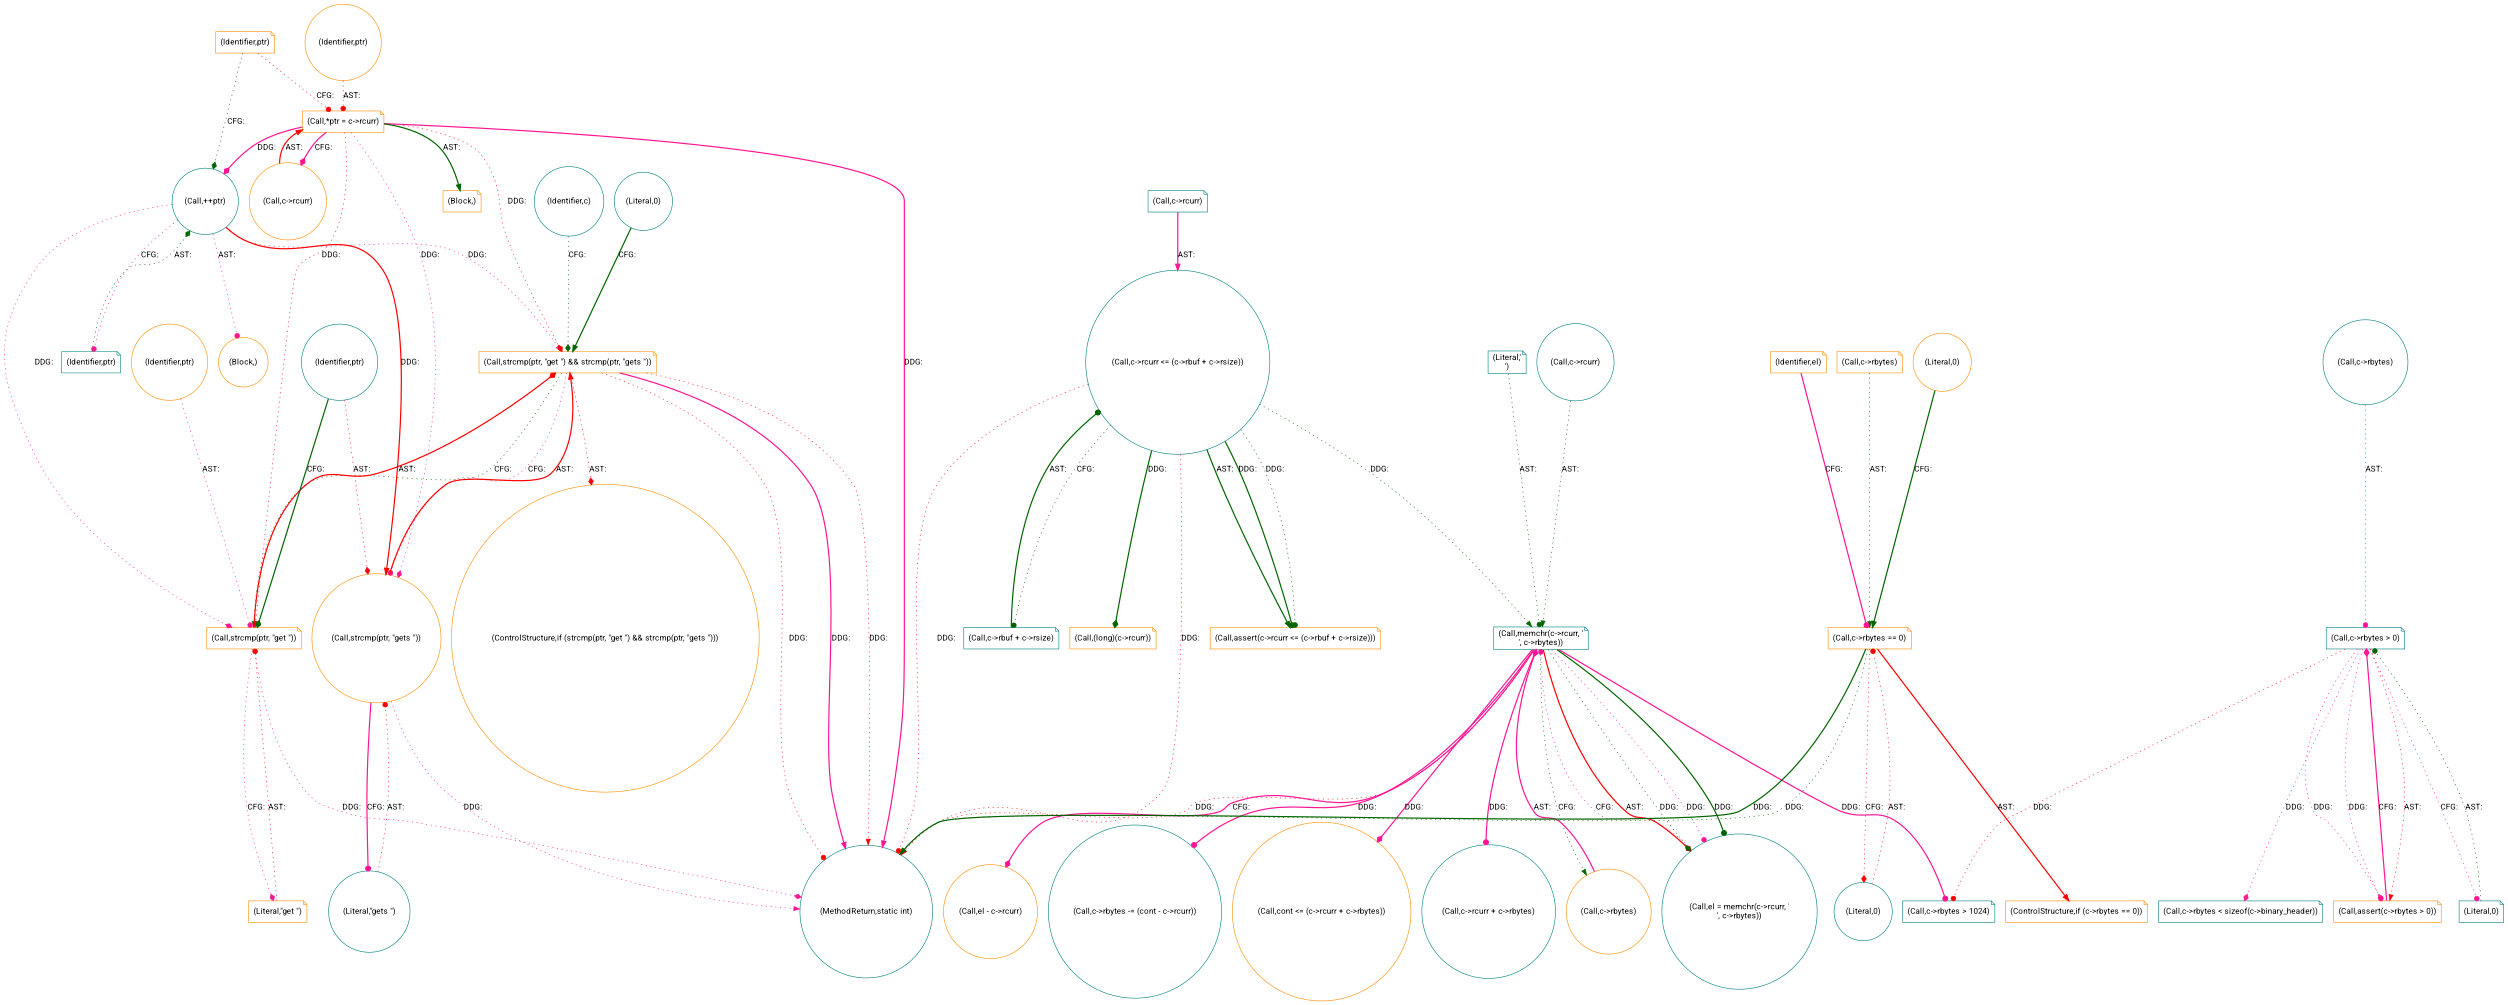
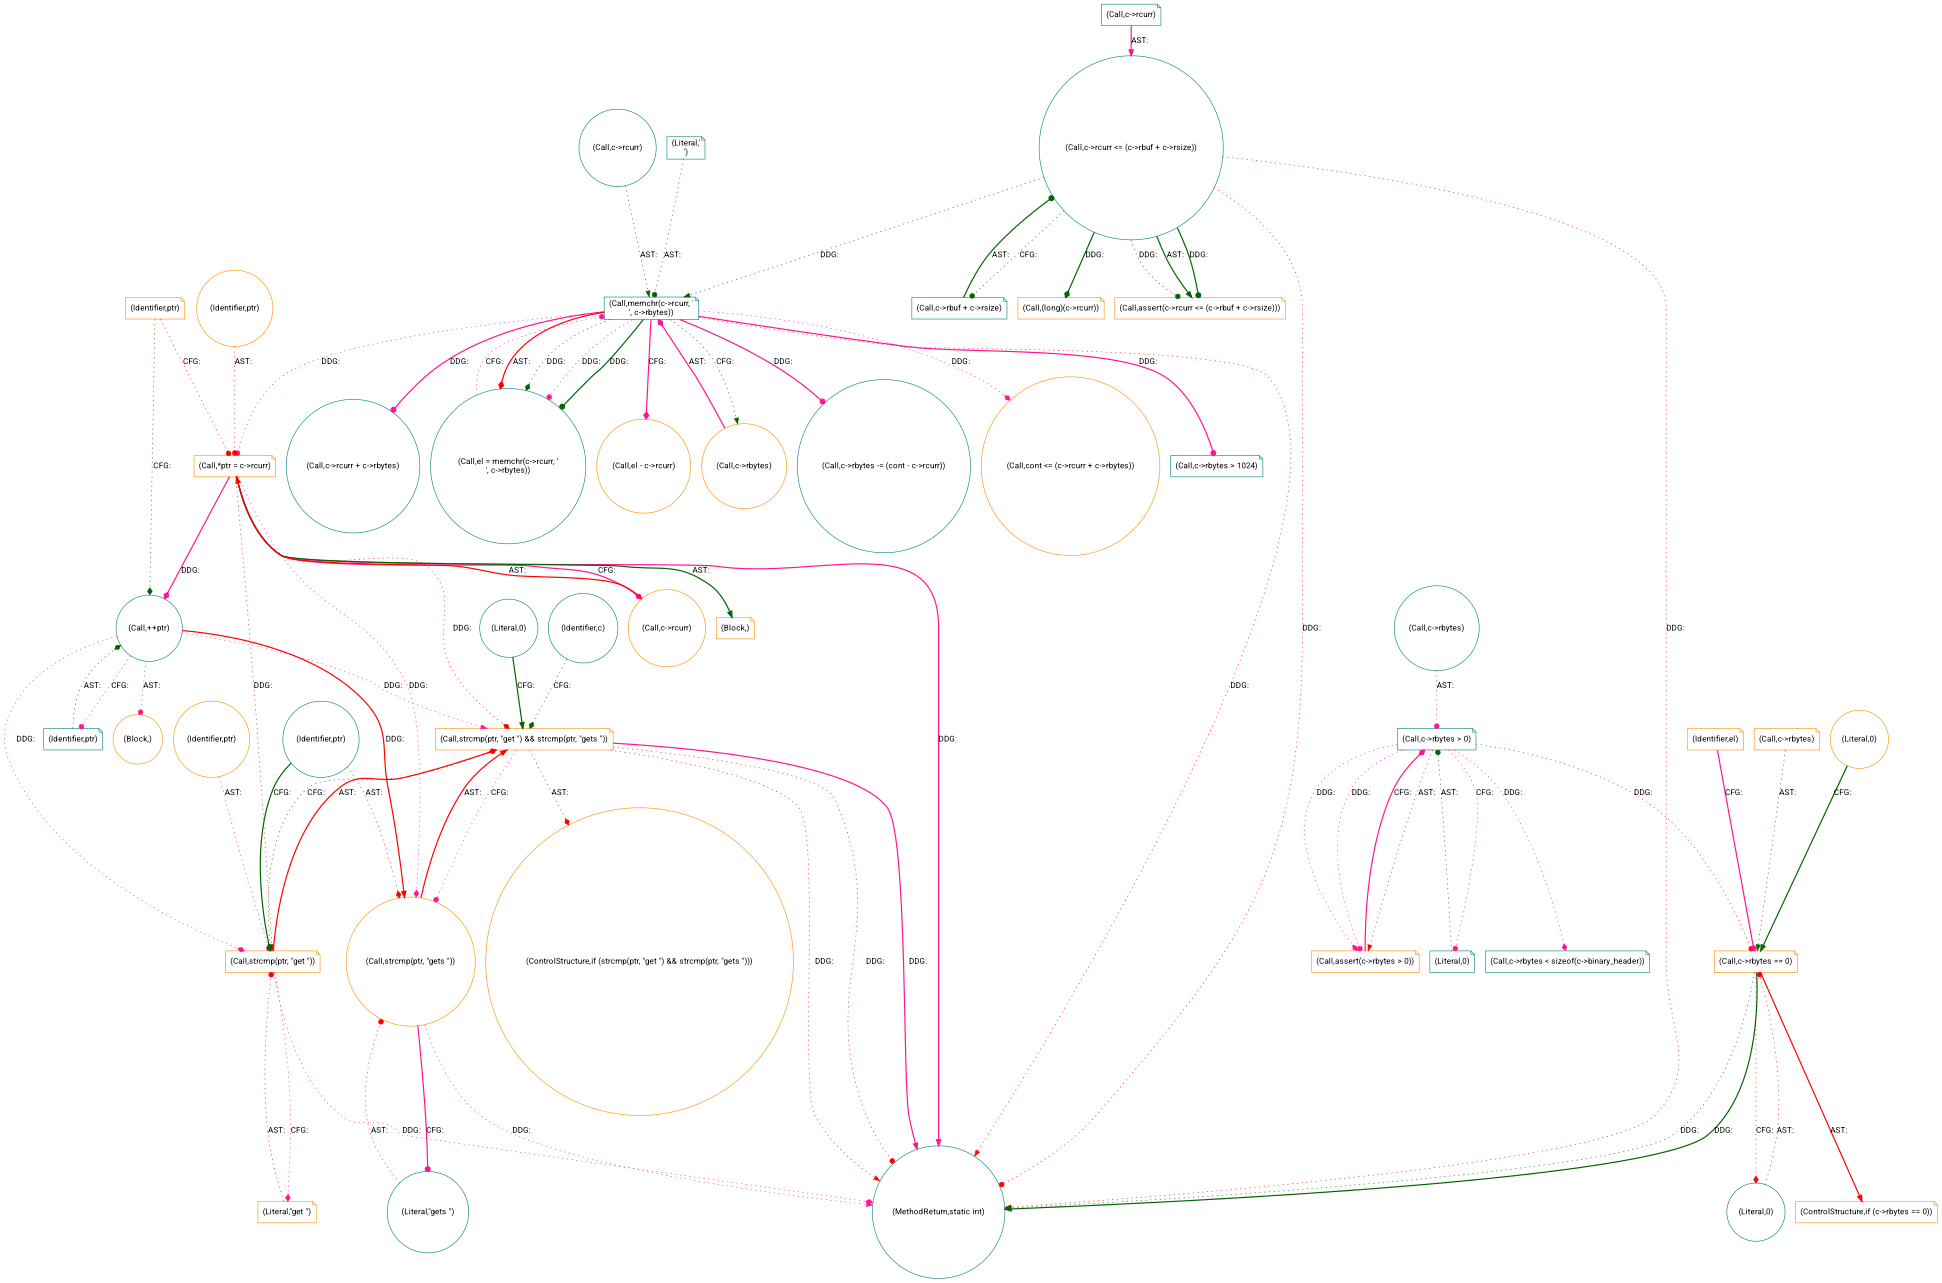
none -> (397, 339)
(2133, 755) -> (1646, 802)
(1442, 762) -> (857, 335)
